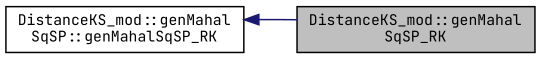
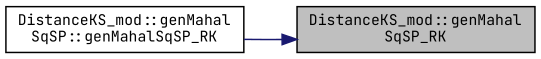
(278, 20) -> (263, 40)
